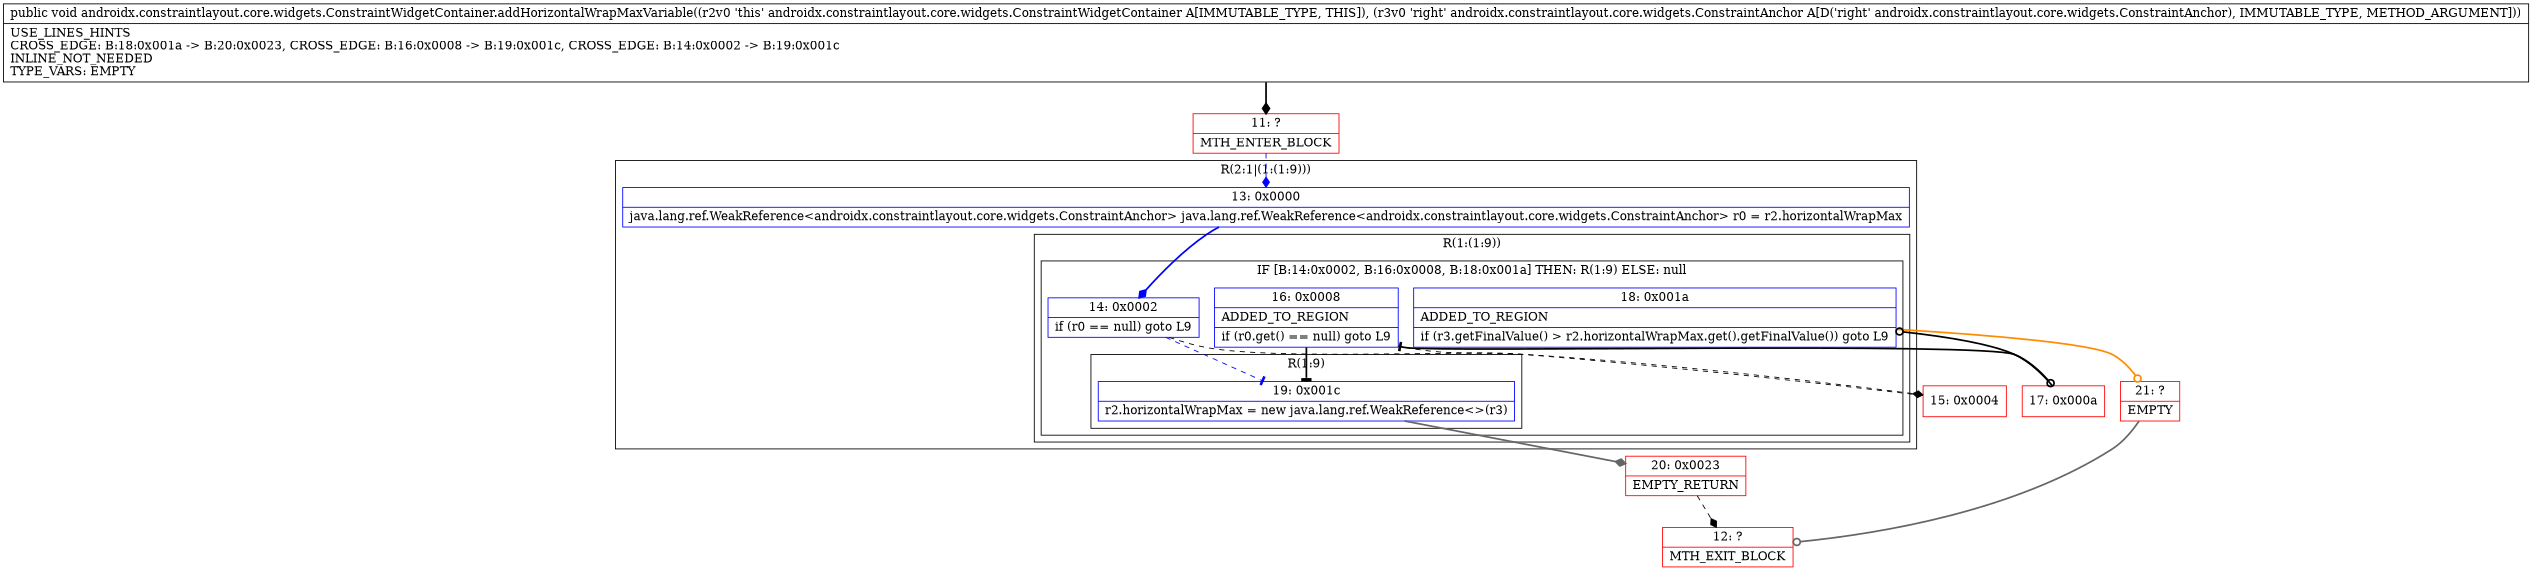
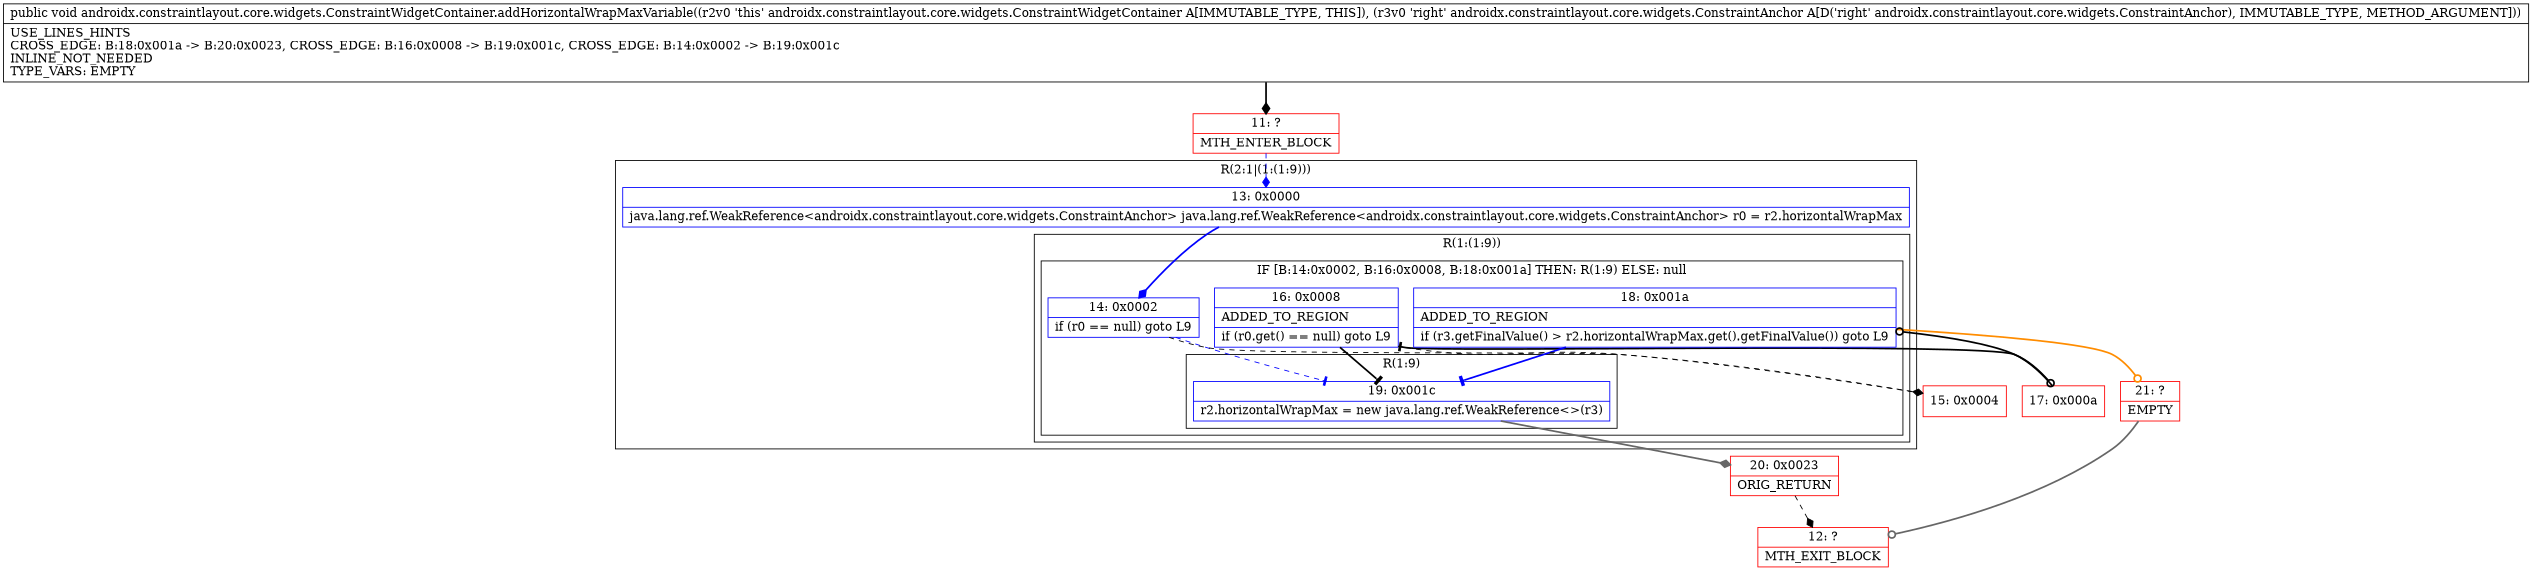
none -> (1515, 364)
(1686, 485) -> (1784, 485)
